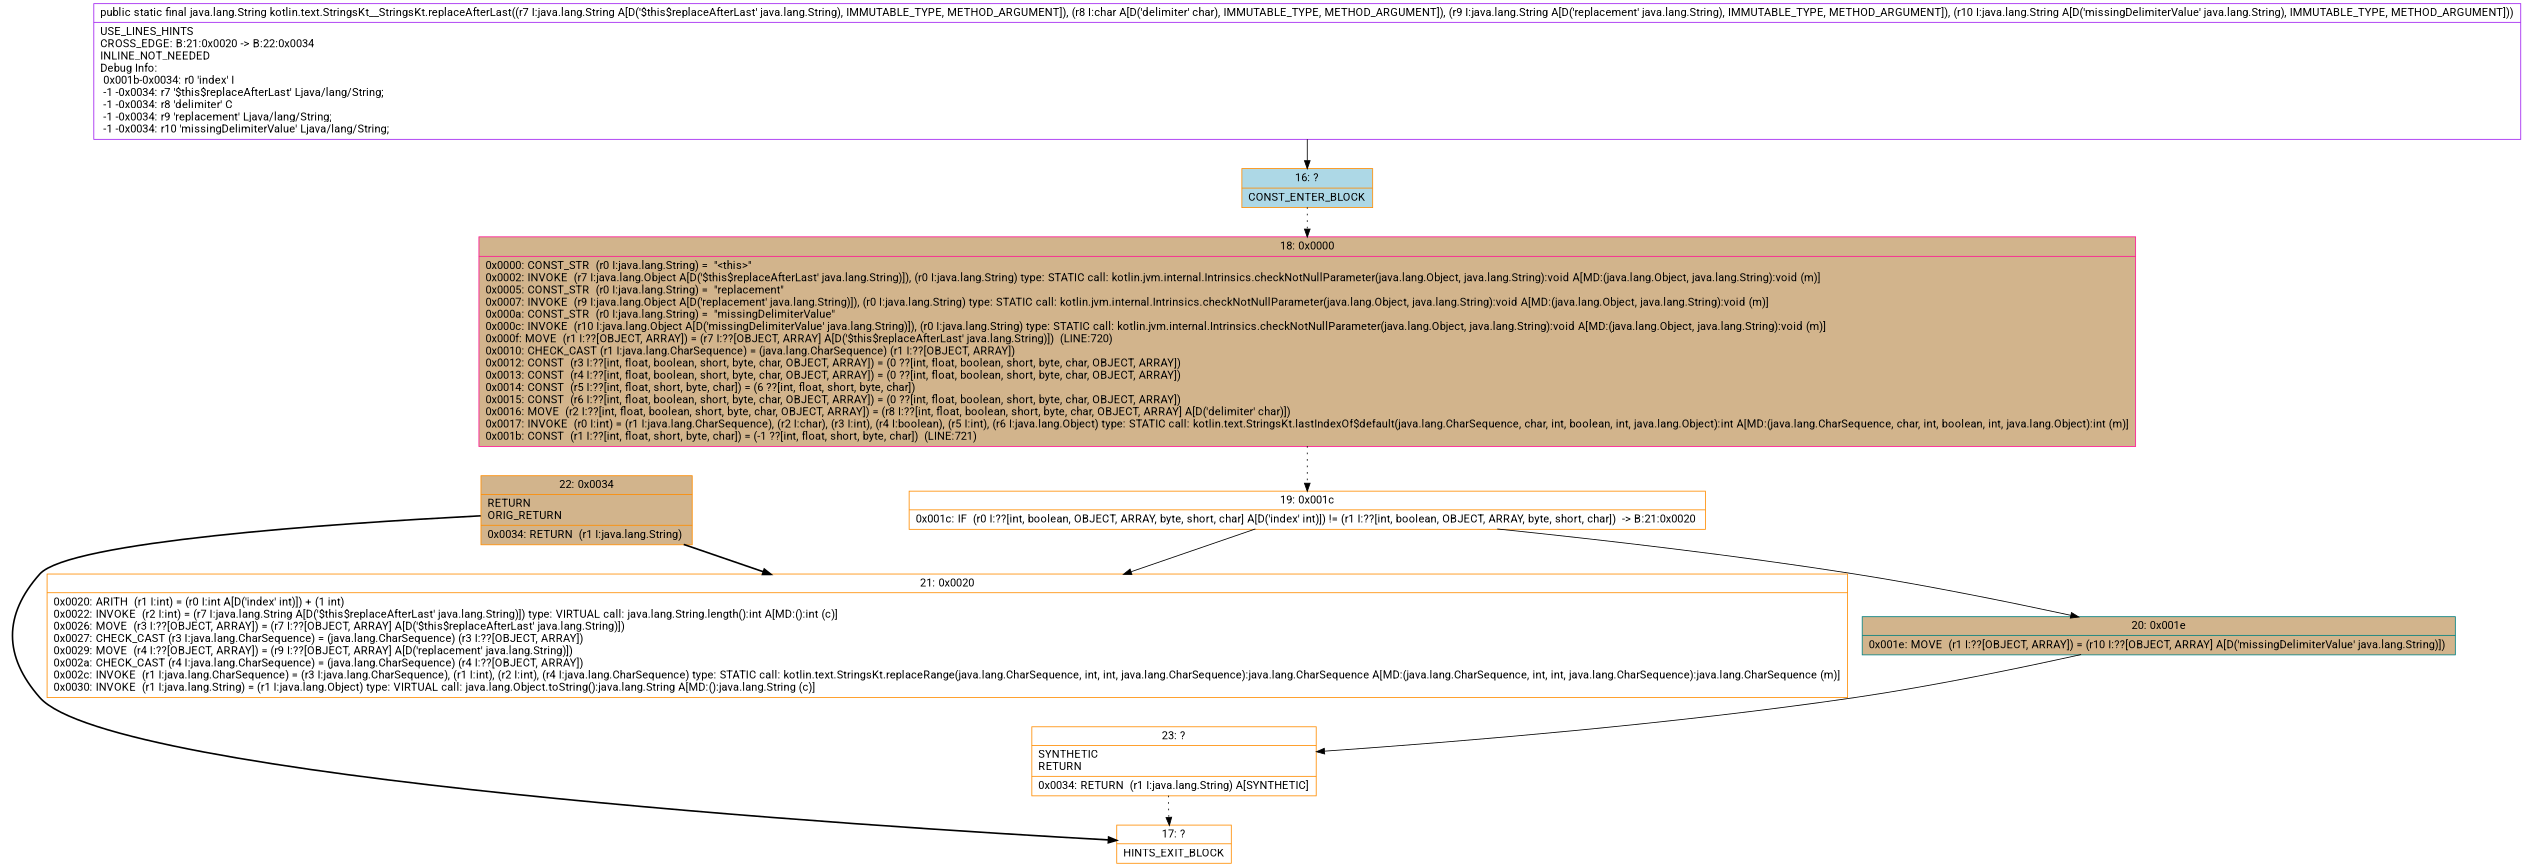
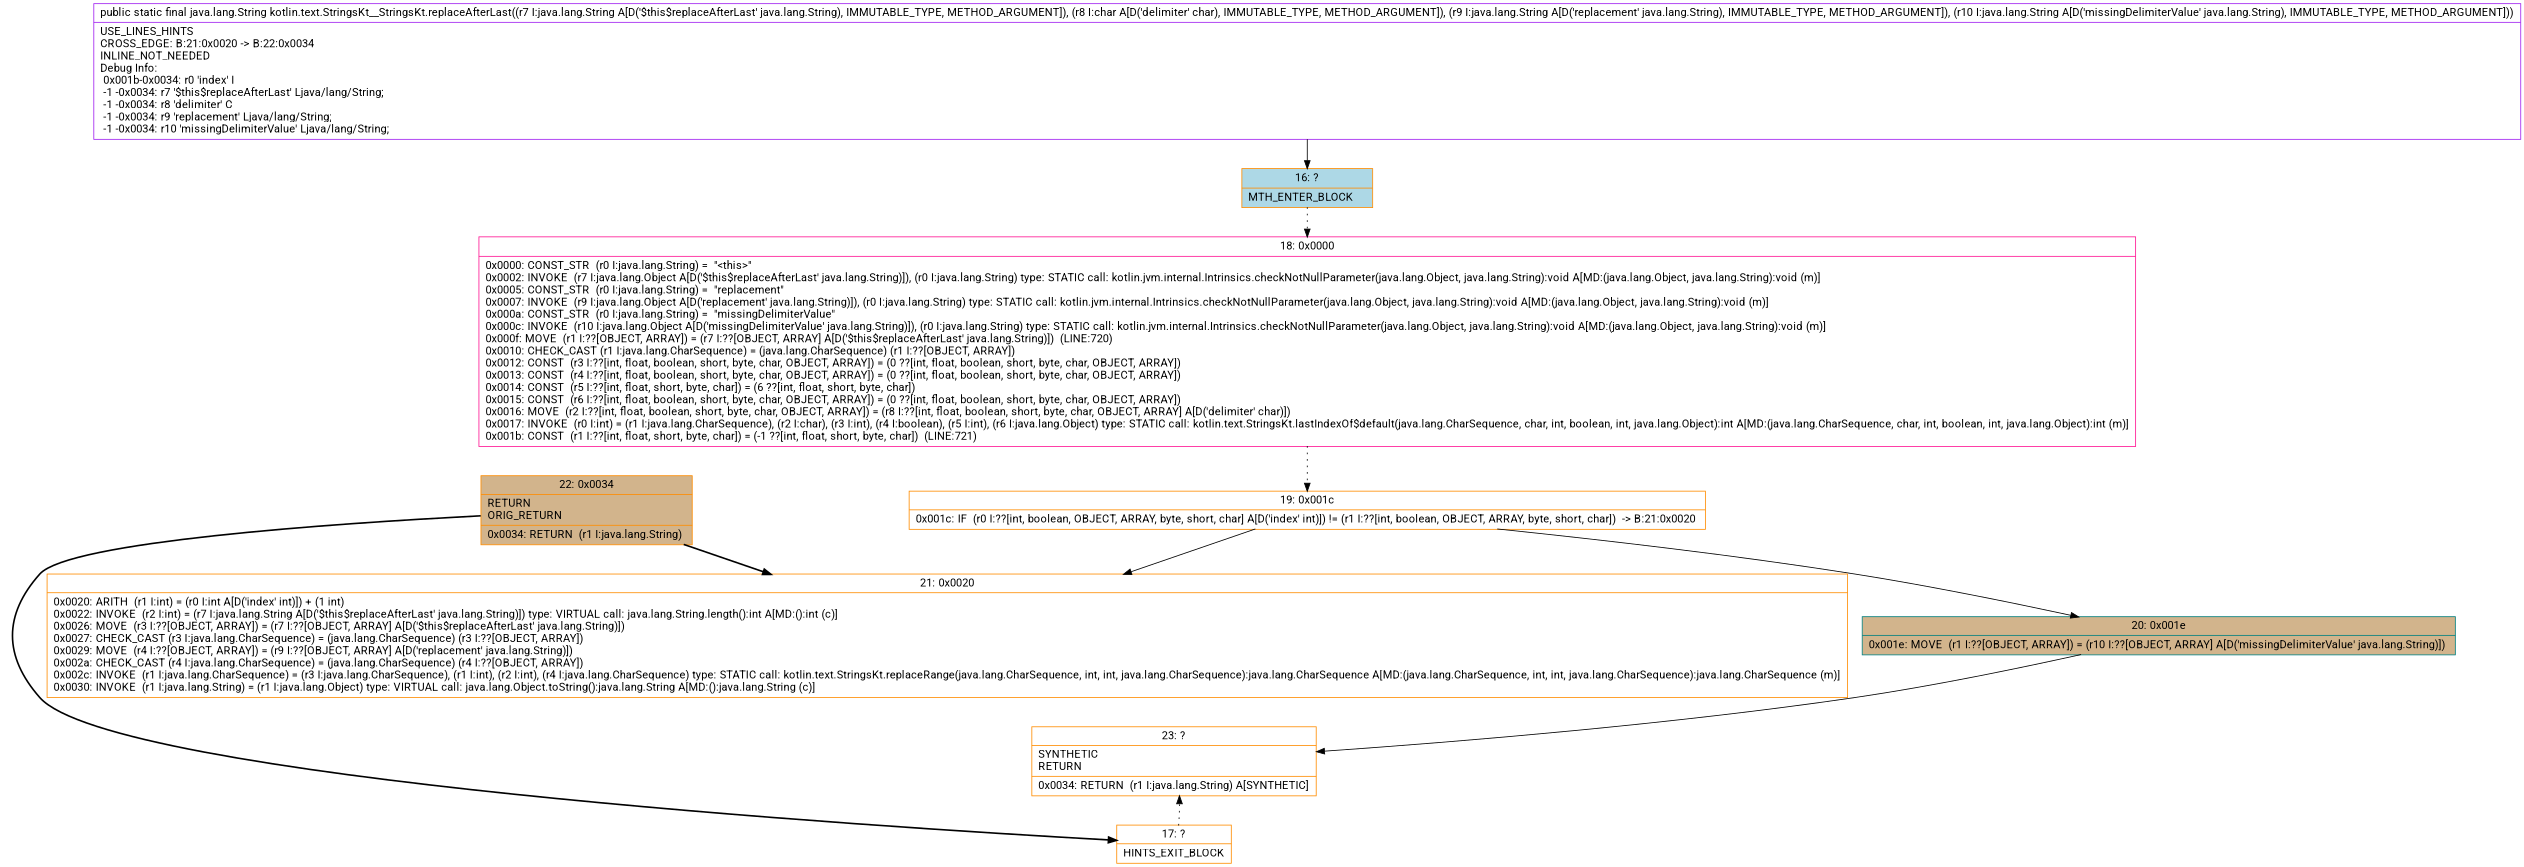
(1307, 197) -> (1301, 197)
(1307, 342) -> (1307, 342)
(1169, 806) -> (1179, 815)
